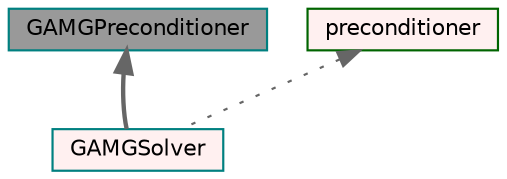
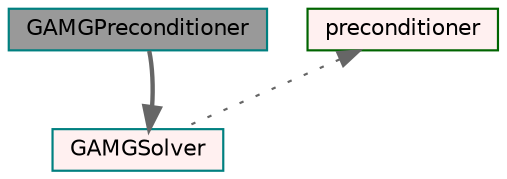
(123, 101) -> (152, 79)
